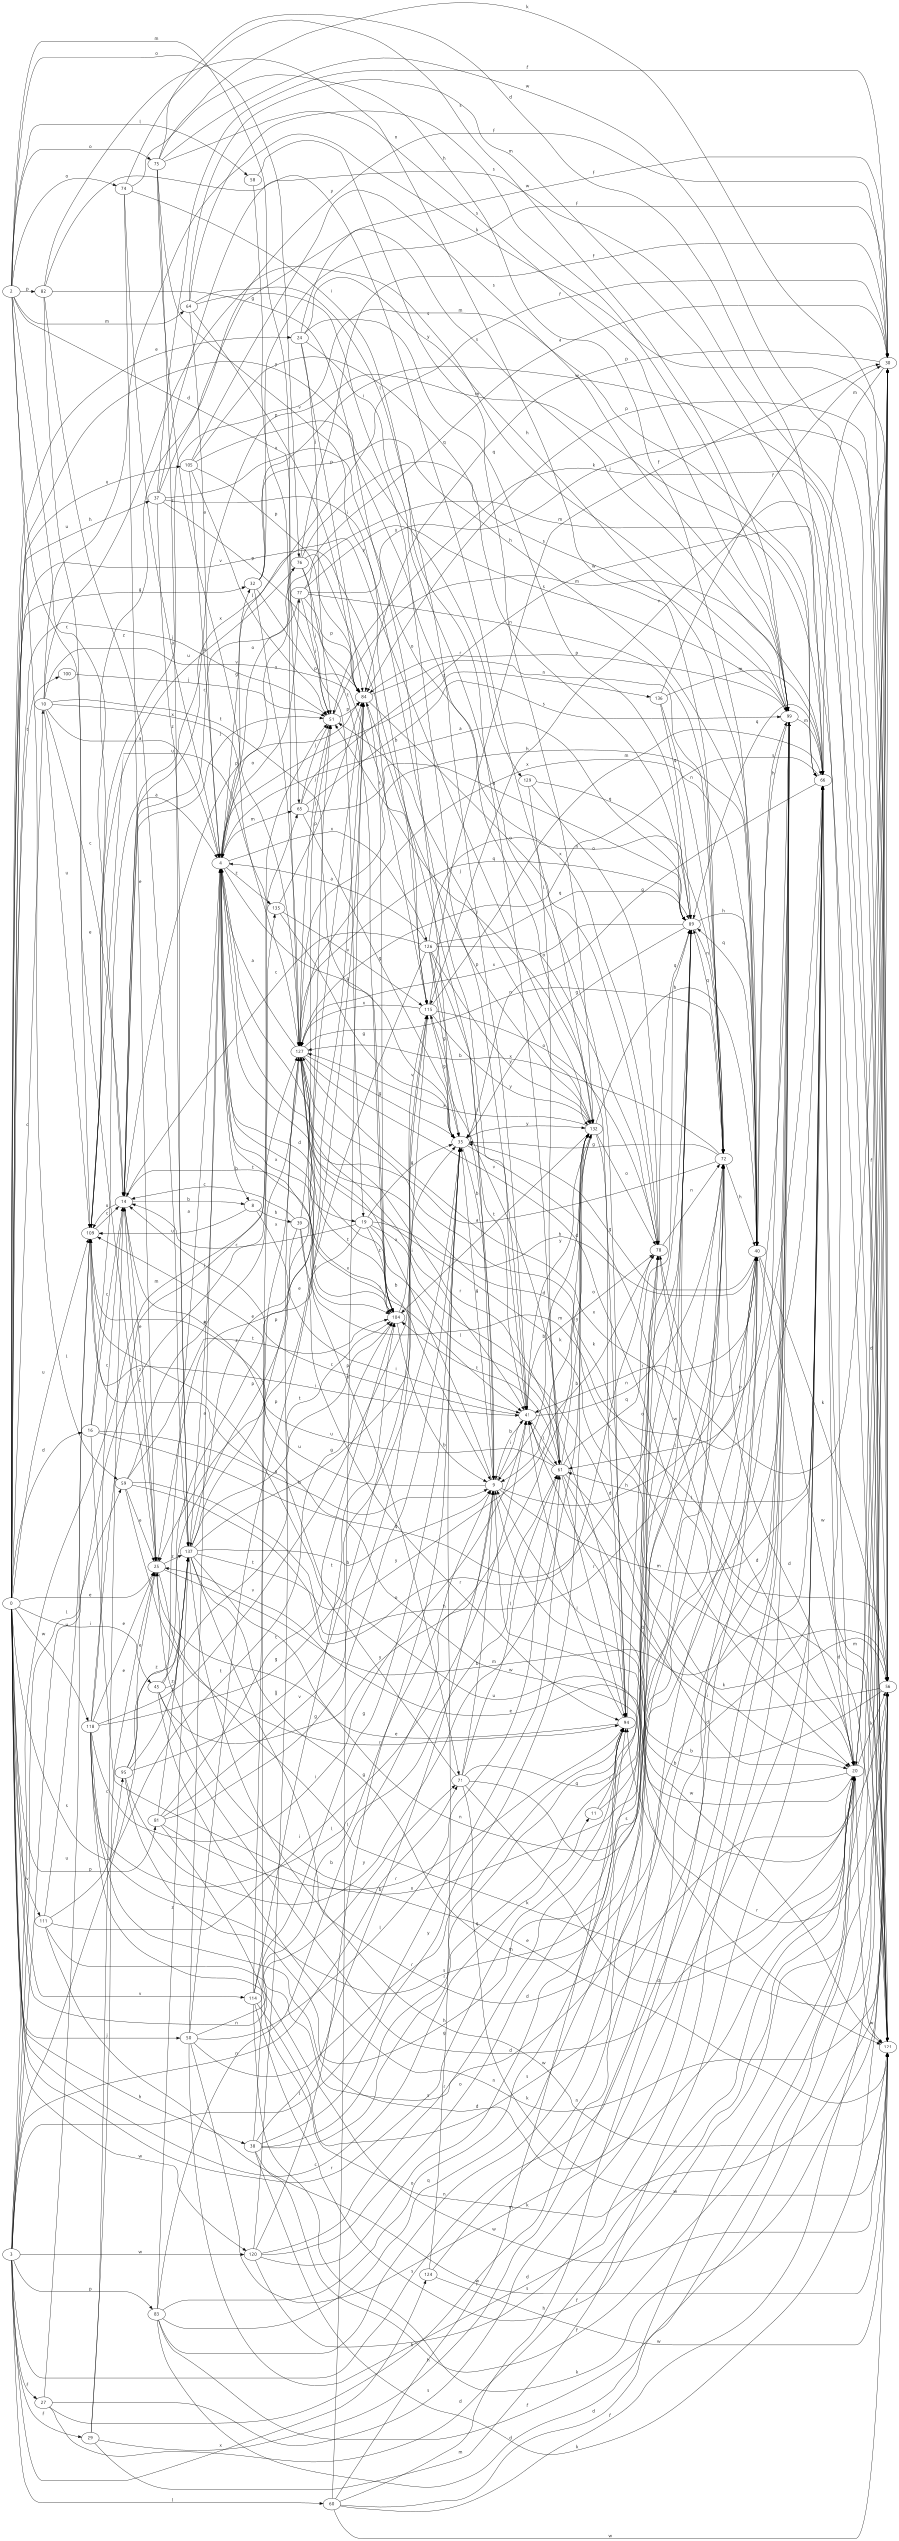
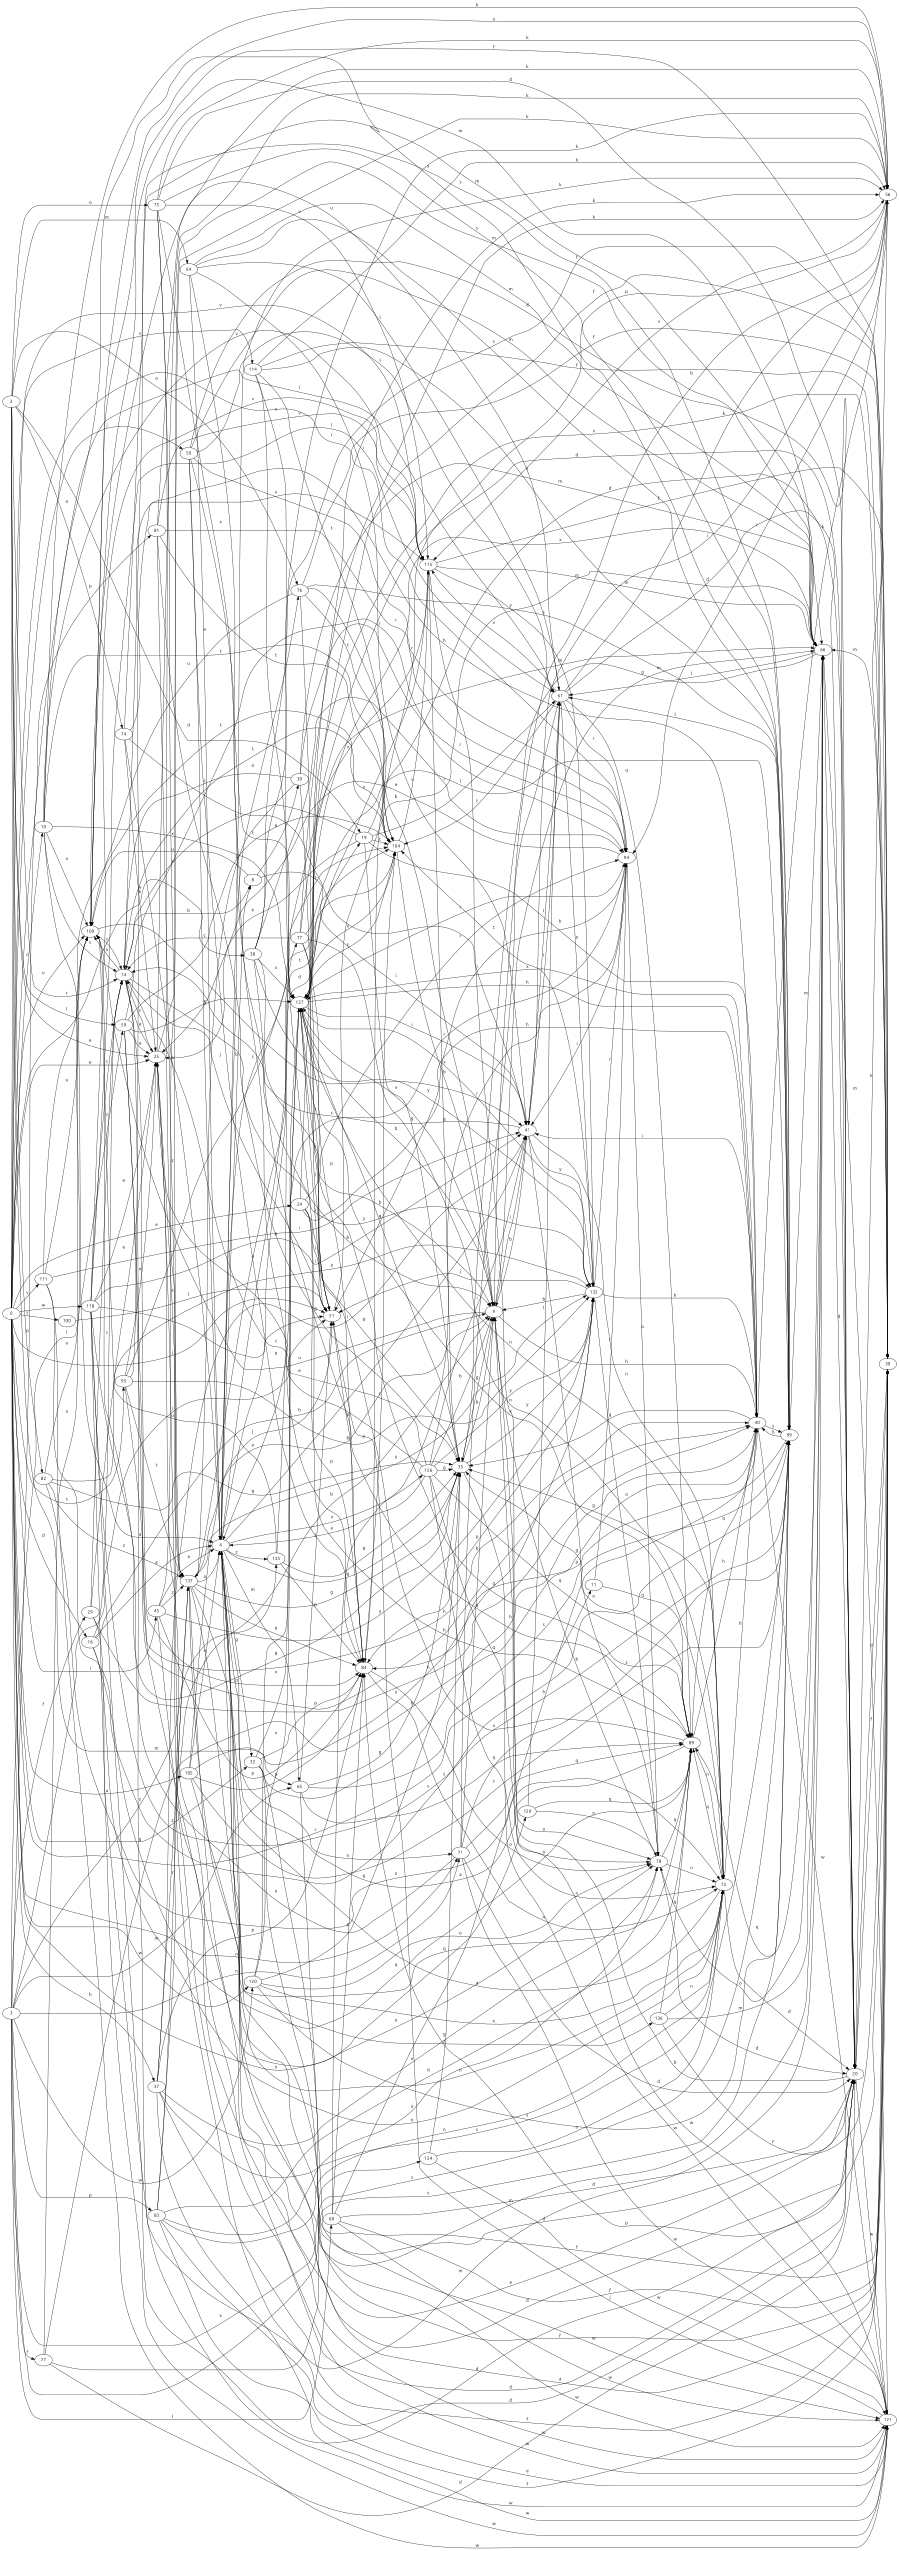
(253, 180) -> none
(348, 1825) -> (348, 1237)
